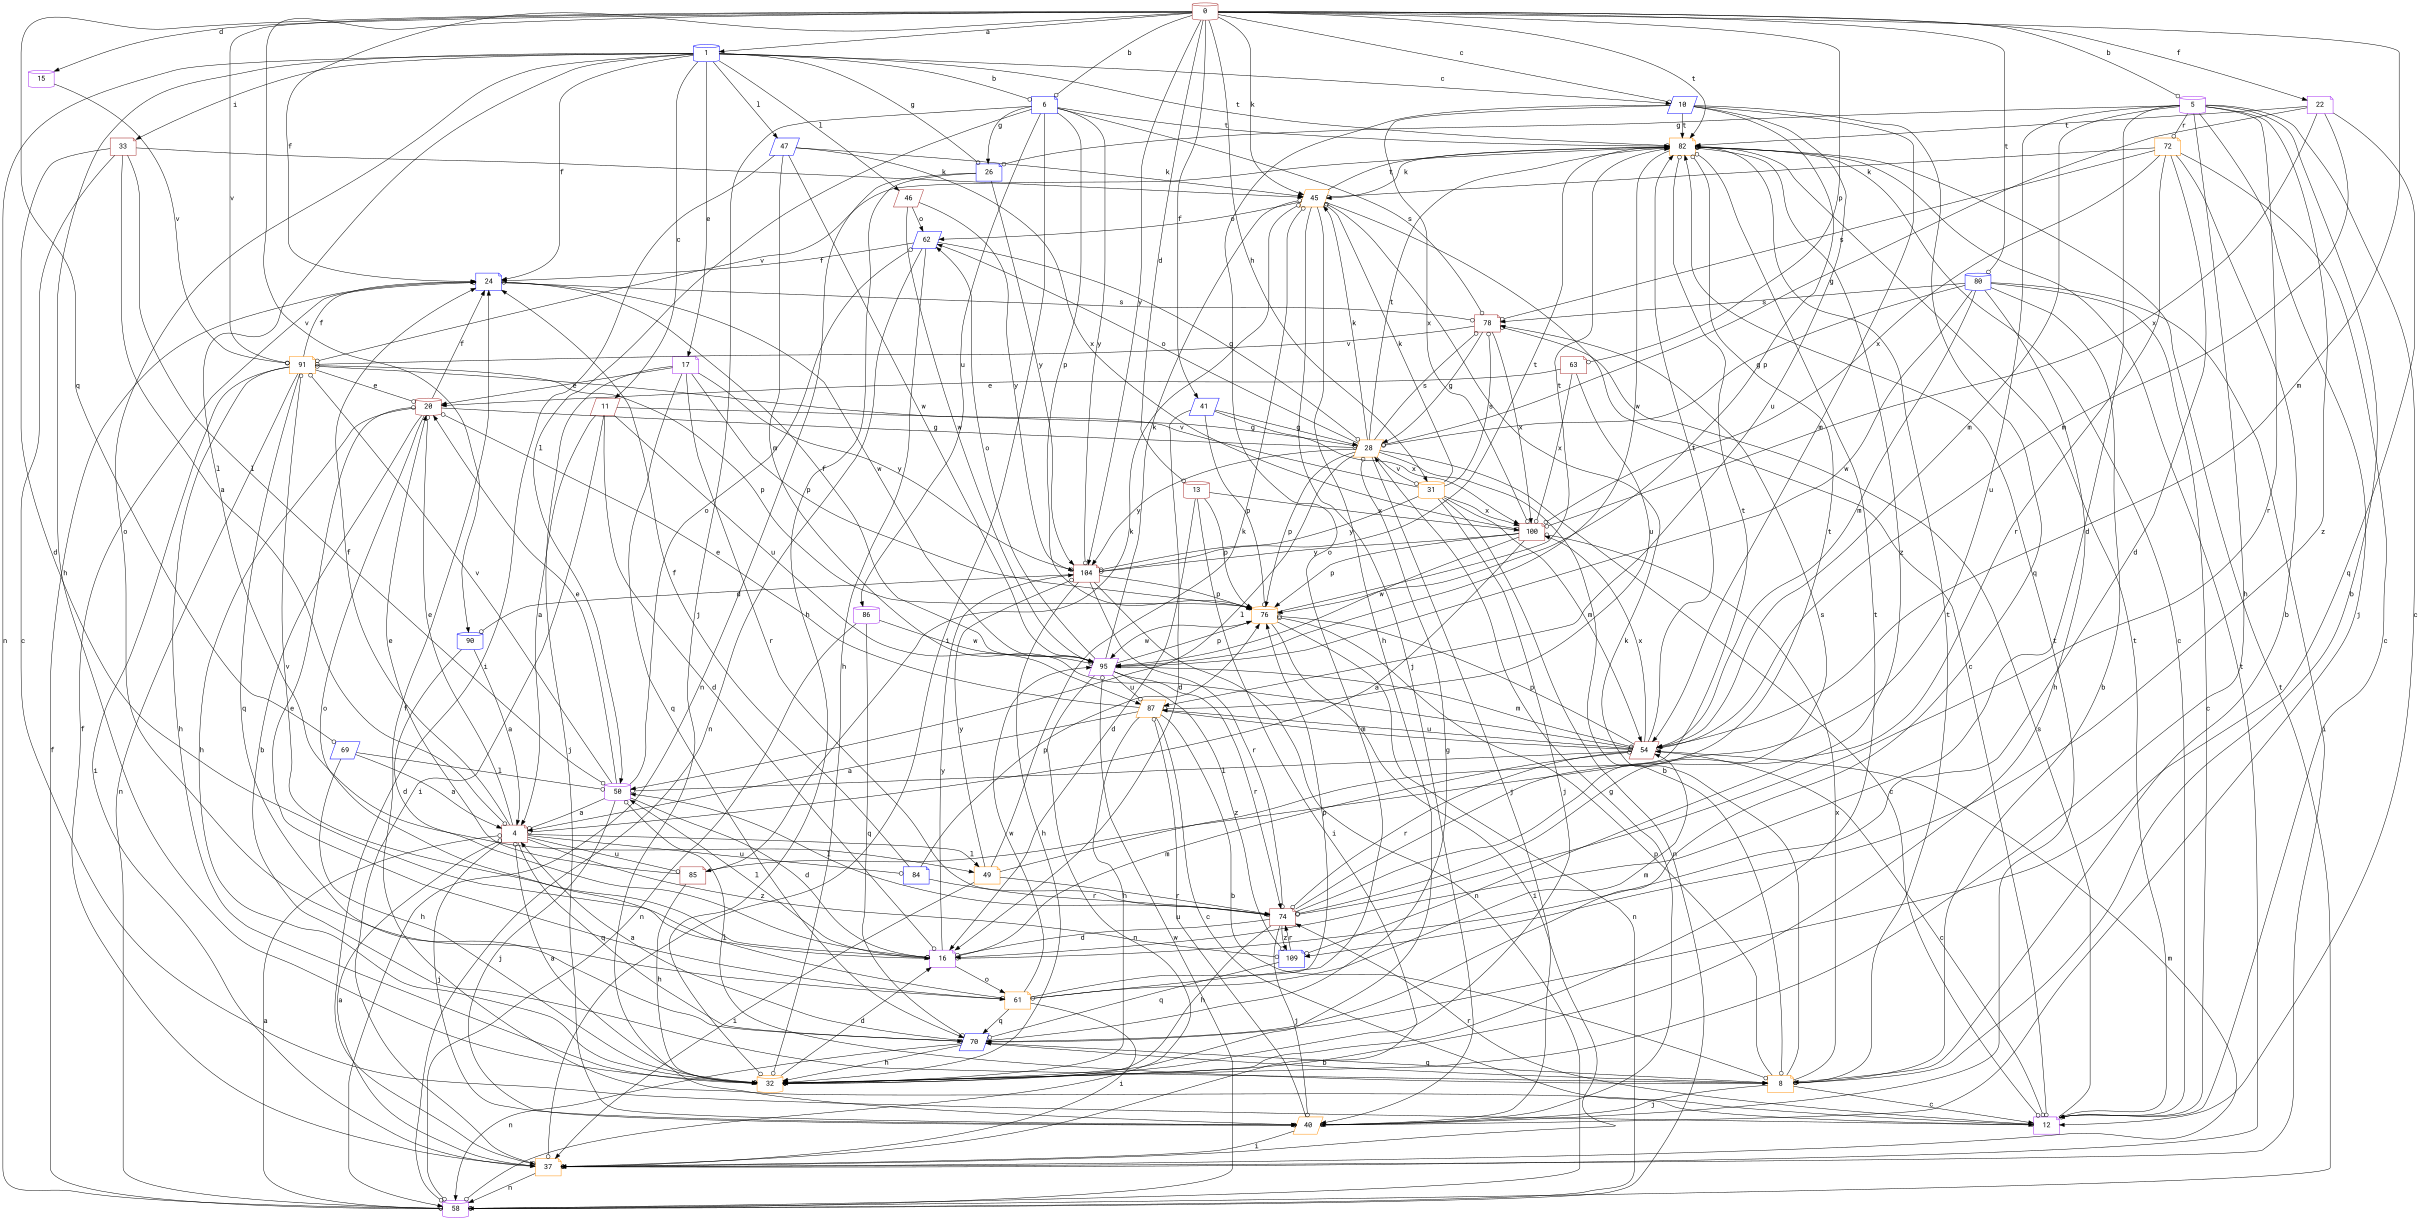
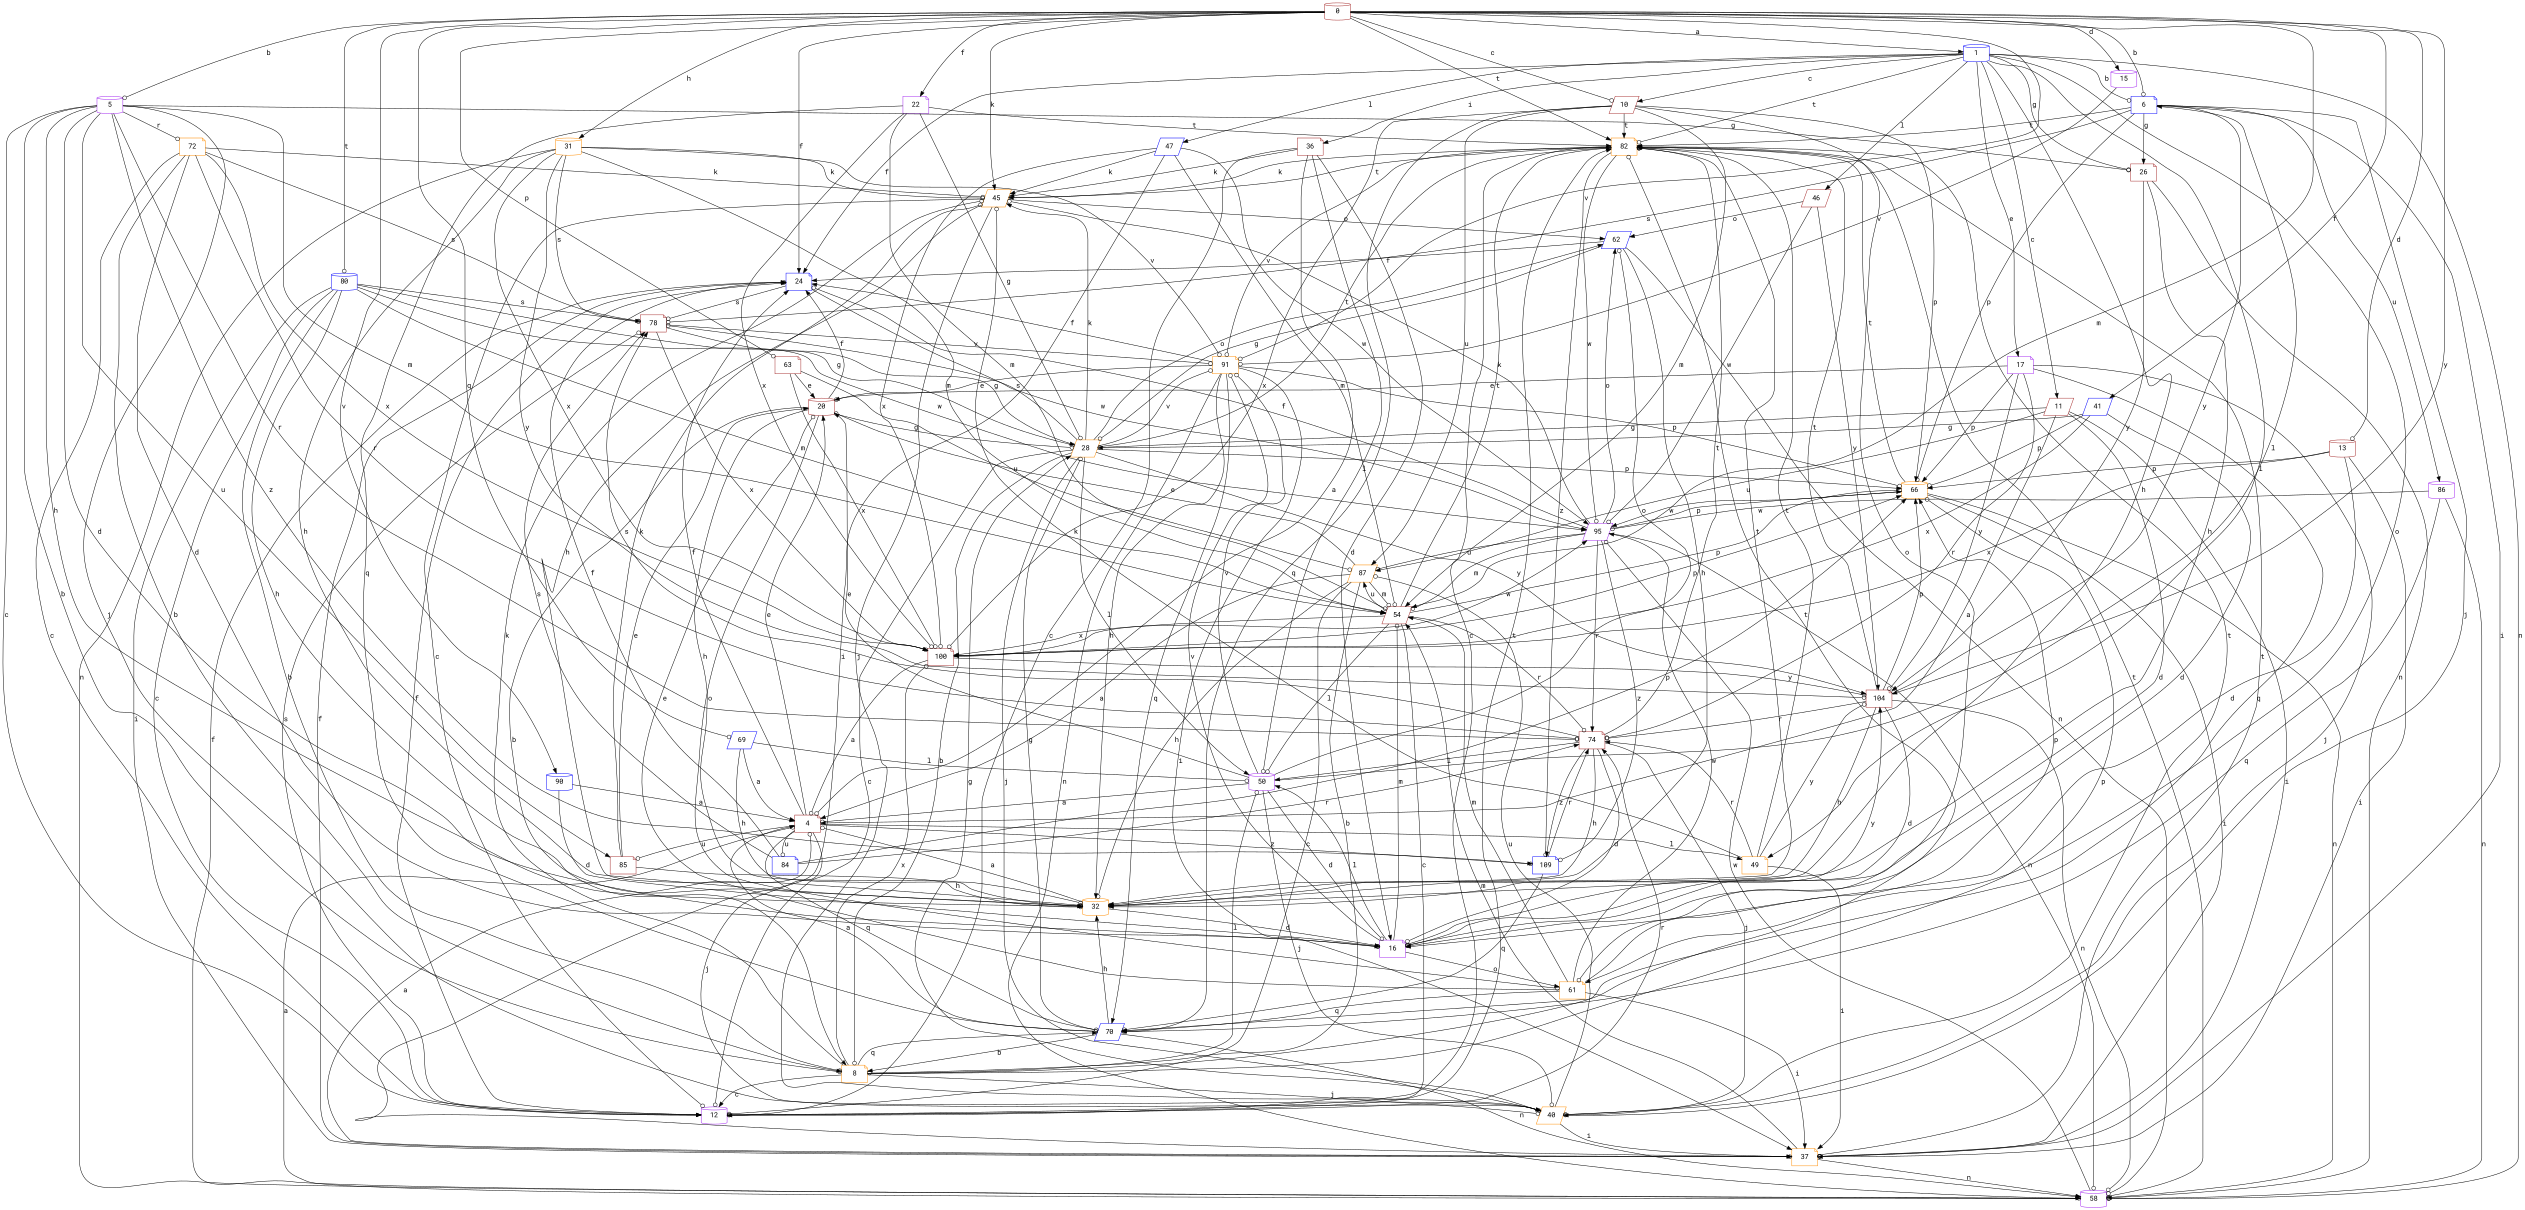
(1682, 105) -> (1624, 105)
(123, 147) -> (1310, 147)
(989, 172) -> (2144, 172)
(625, 353) -> (2016, 665)
(1395, 472) -> (1157, 413)
(775, 589) -> (1694, 885)
(1265, 615) -> (1914, 490)
(427, 621) -> (766, 614)
none -> (545, 627)
(1565, 792) -> (306, 532)
(1787, 988) -> (266, 736)
(2047, 1126) -> (714, 1116)
